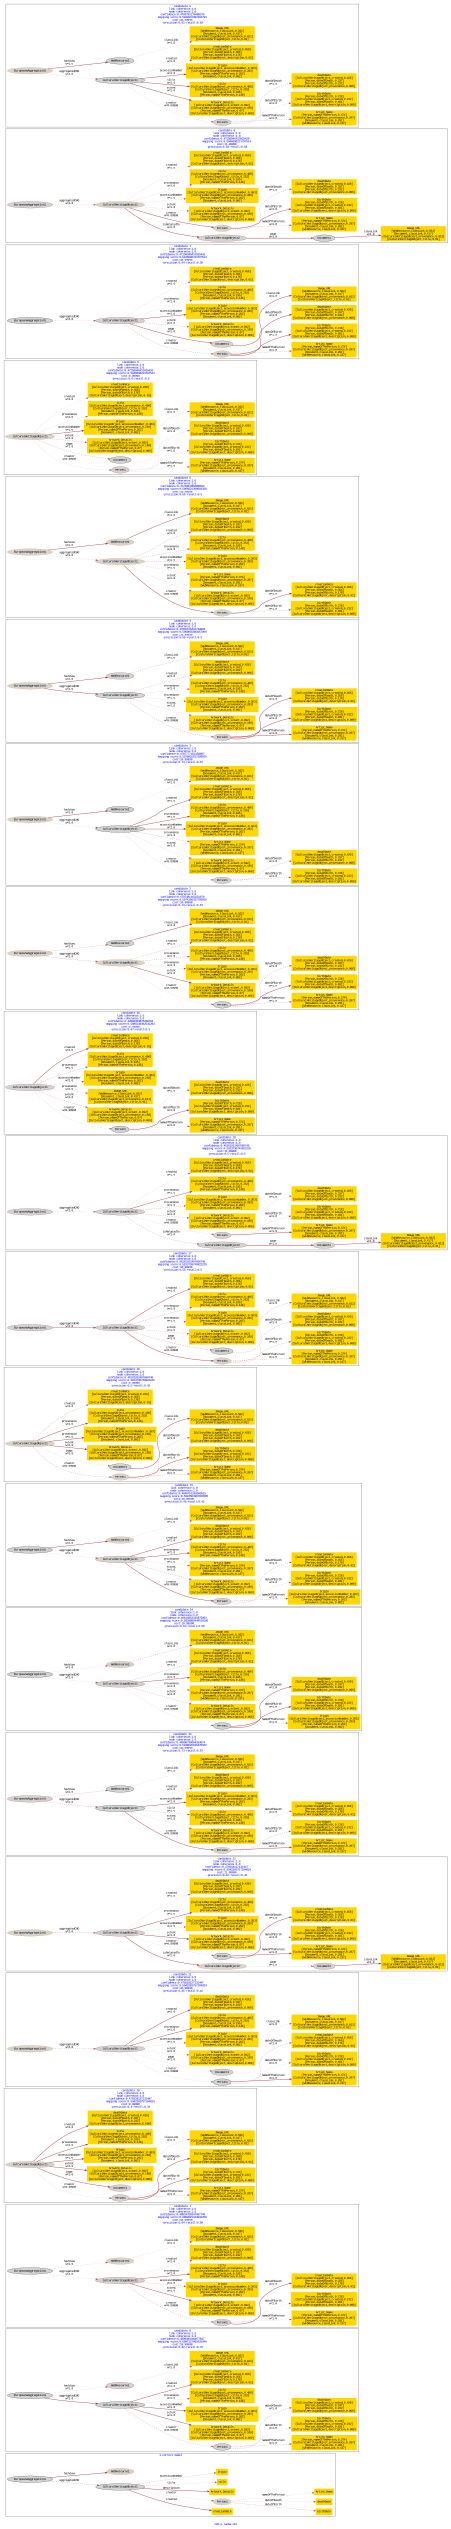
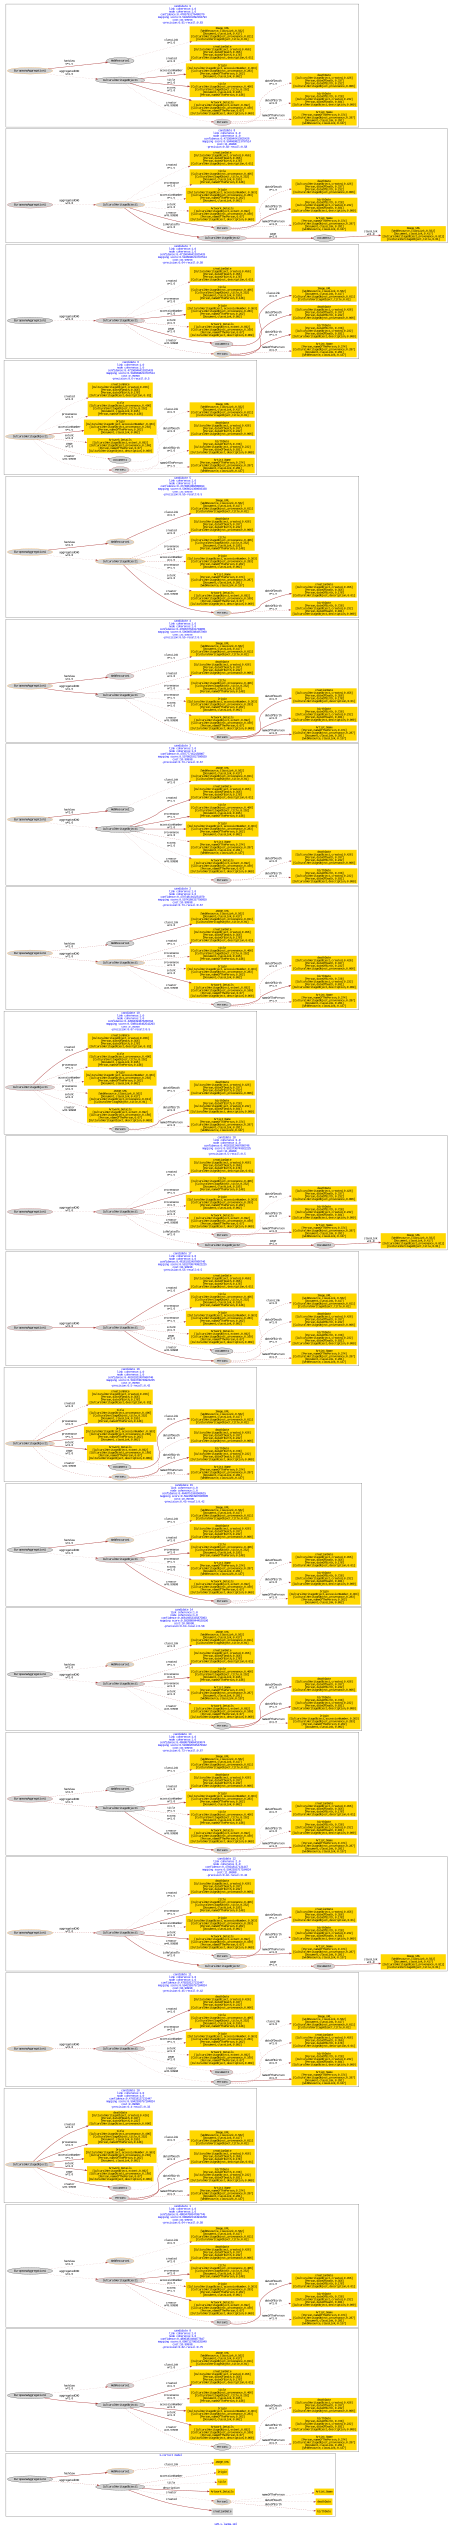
none -> (222, 2462)
(222, 2512) -> (222, 2512)
